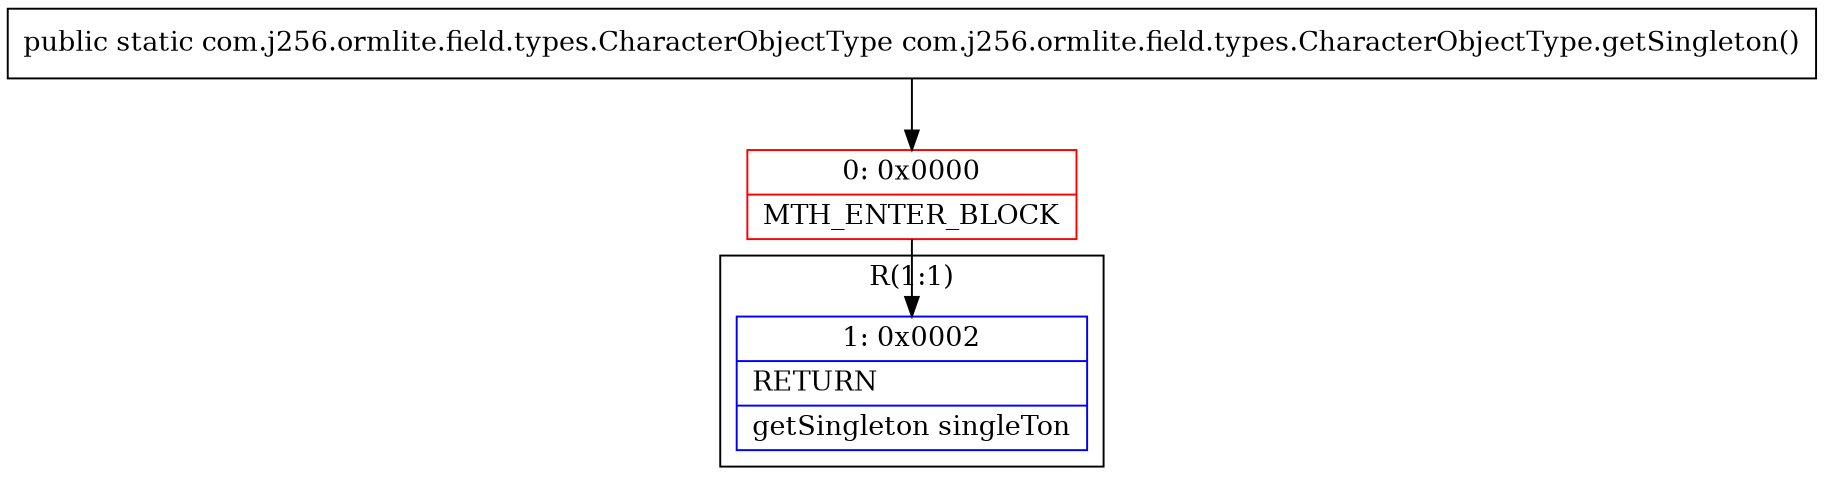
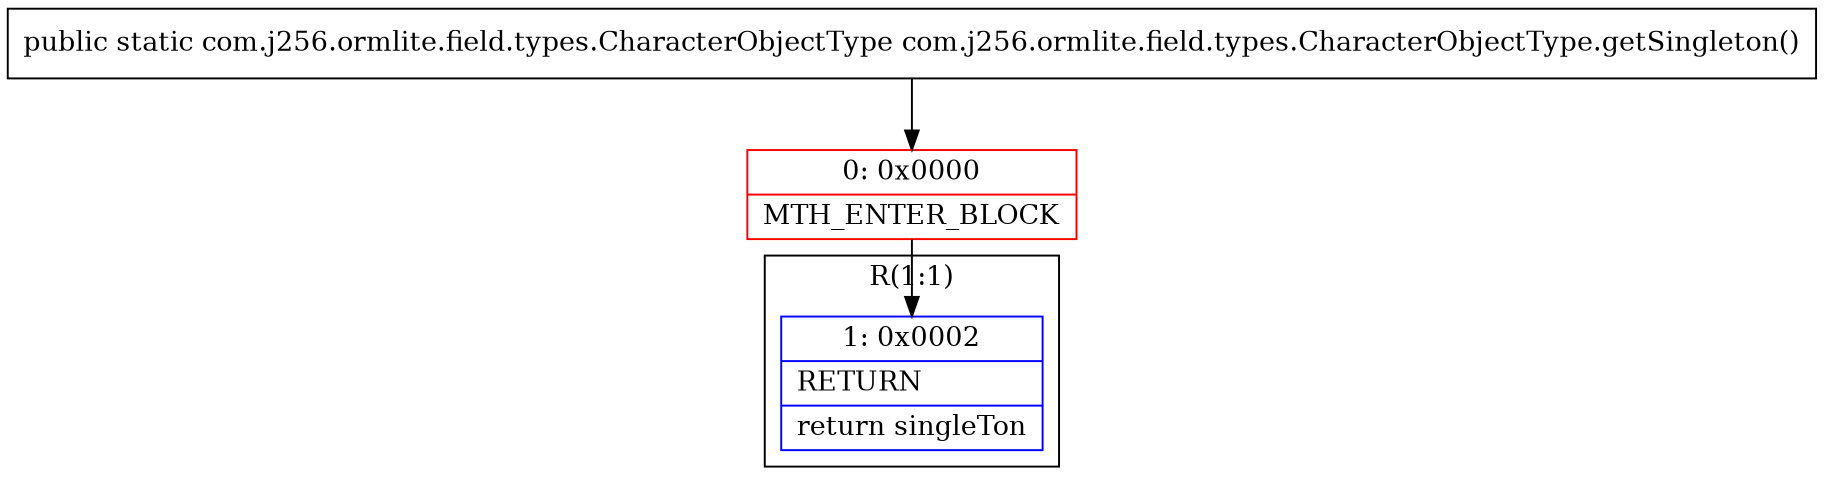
(912, 427) -> (912, 427)
